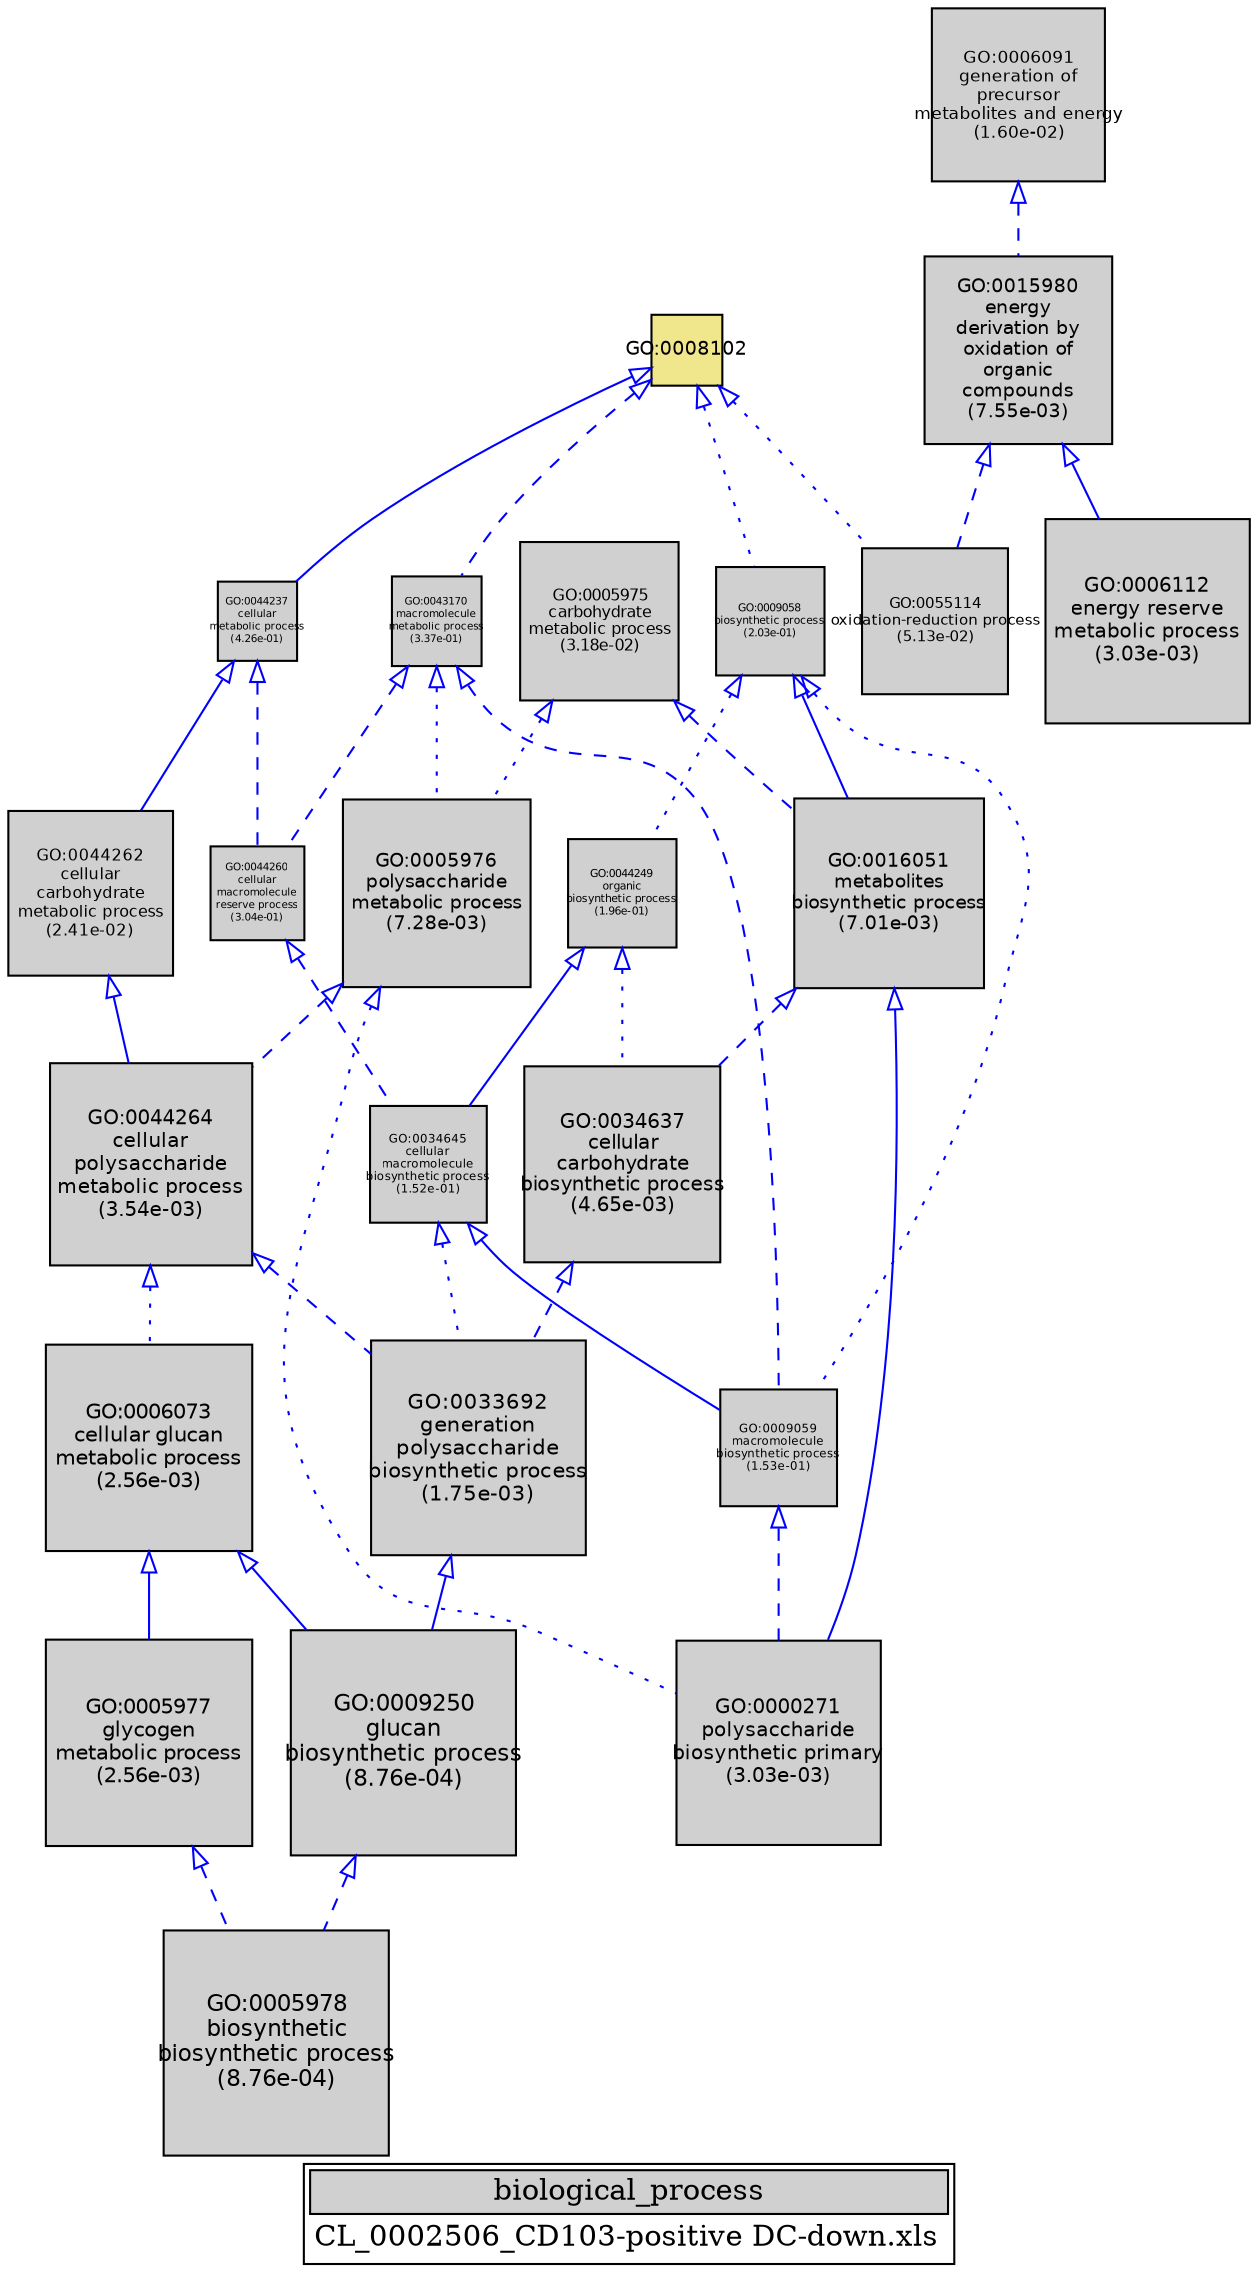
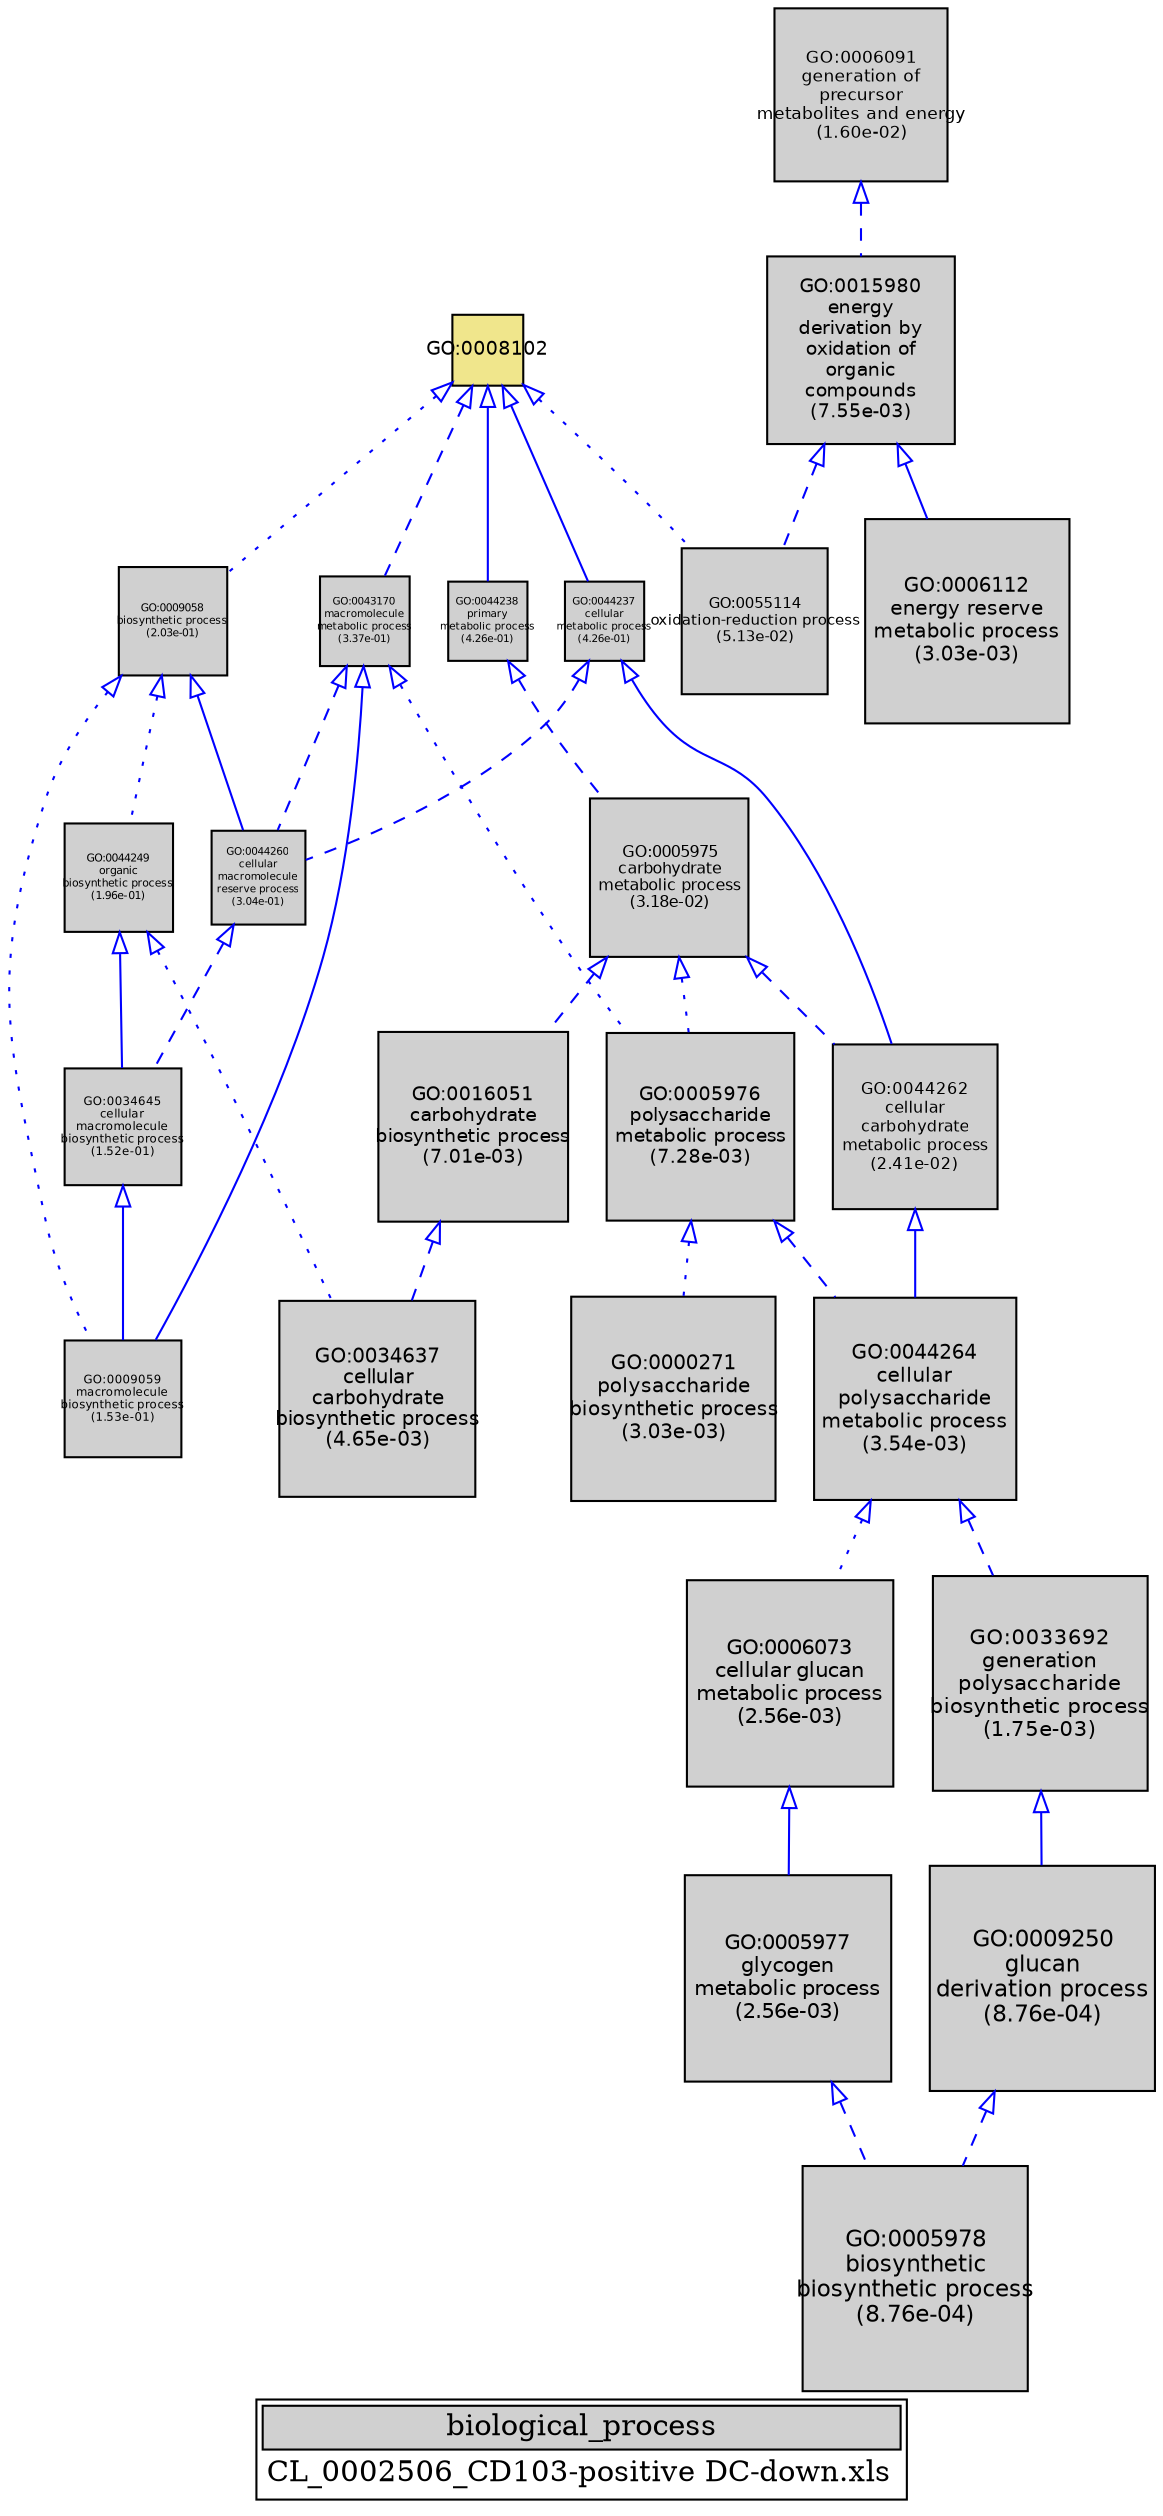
none -> (488, 621)
(825, 747) -> (220, 763)
(889, 882) -> (473, 1115)
(748, 957) -> (301, 1026)
none -> (798, 1008)
(451, 1292) -> none
(546, 1314) -> none
(888, 1328) -> none
(779, 1584) -> none
(279, 1599) -> none
(779, 1753) -> (674, 1409)
(404, 1754) -> (1043, 1990)
